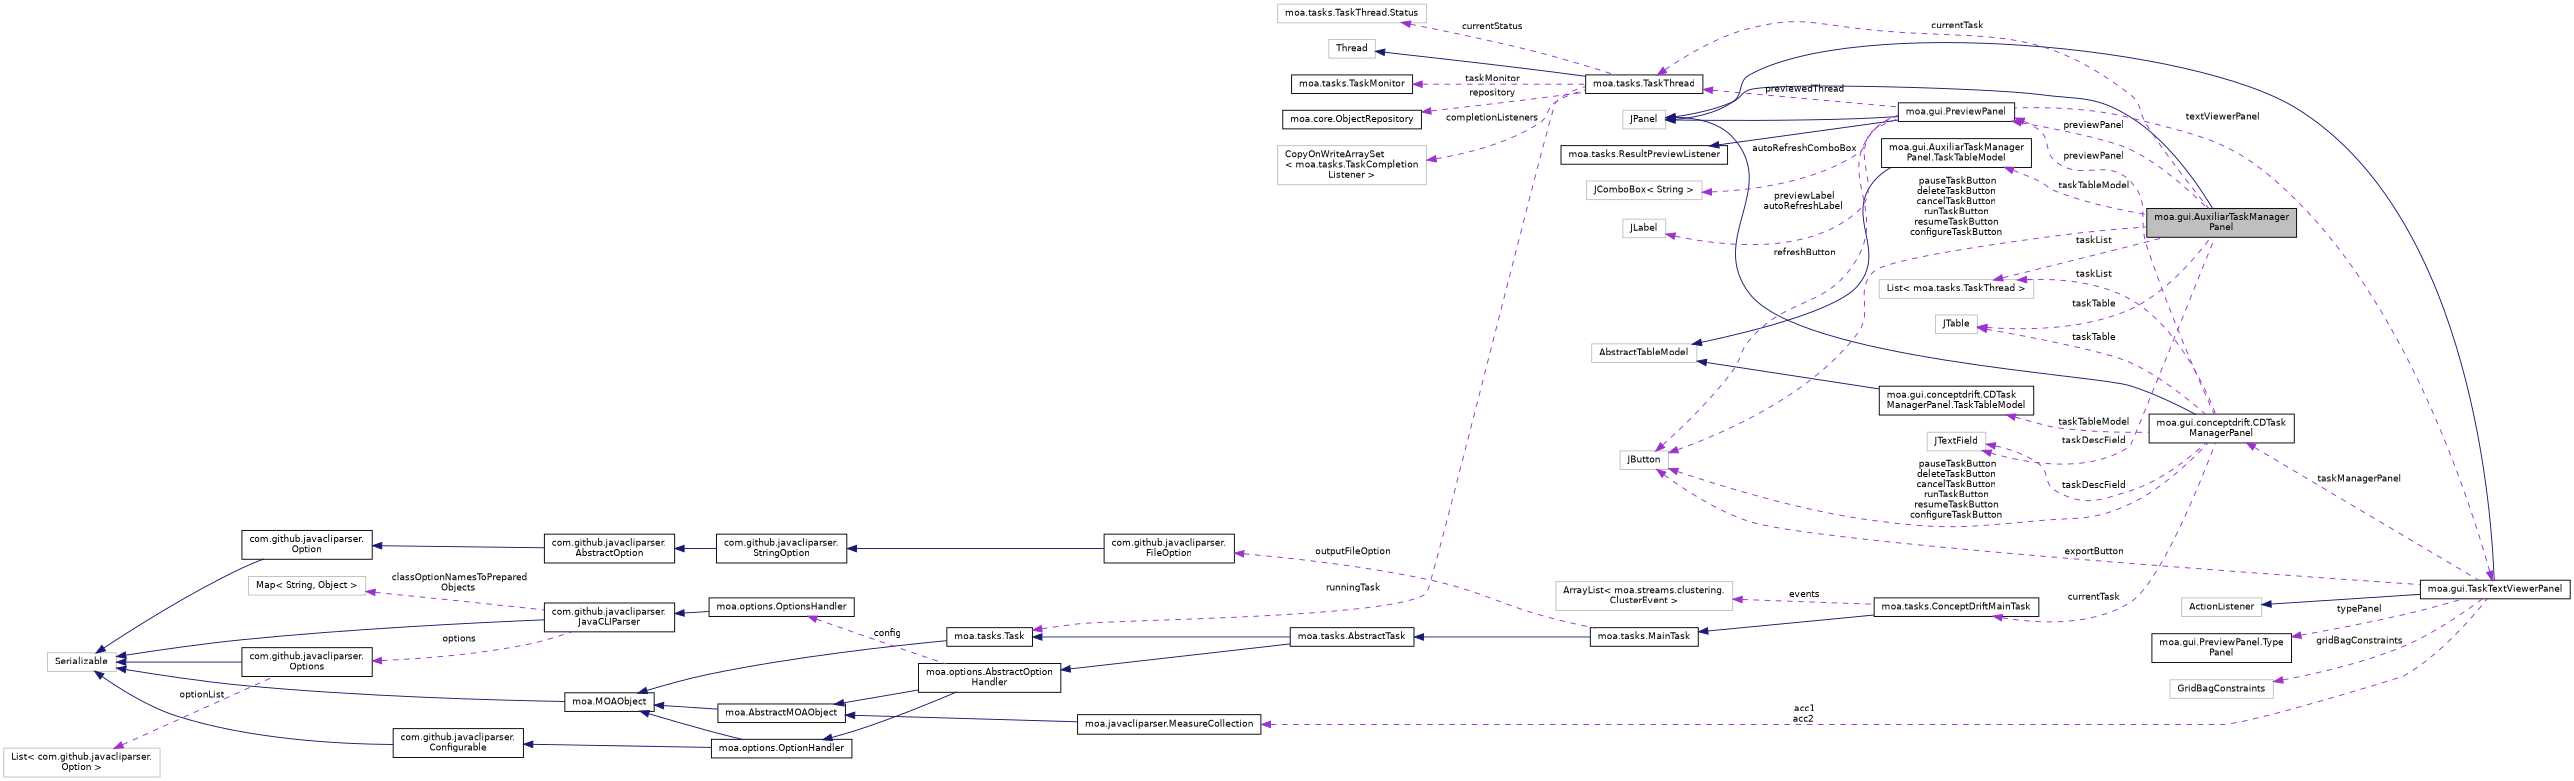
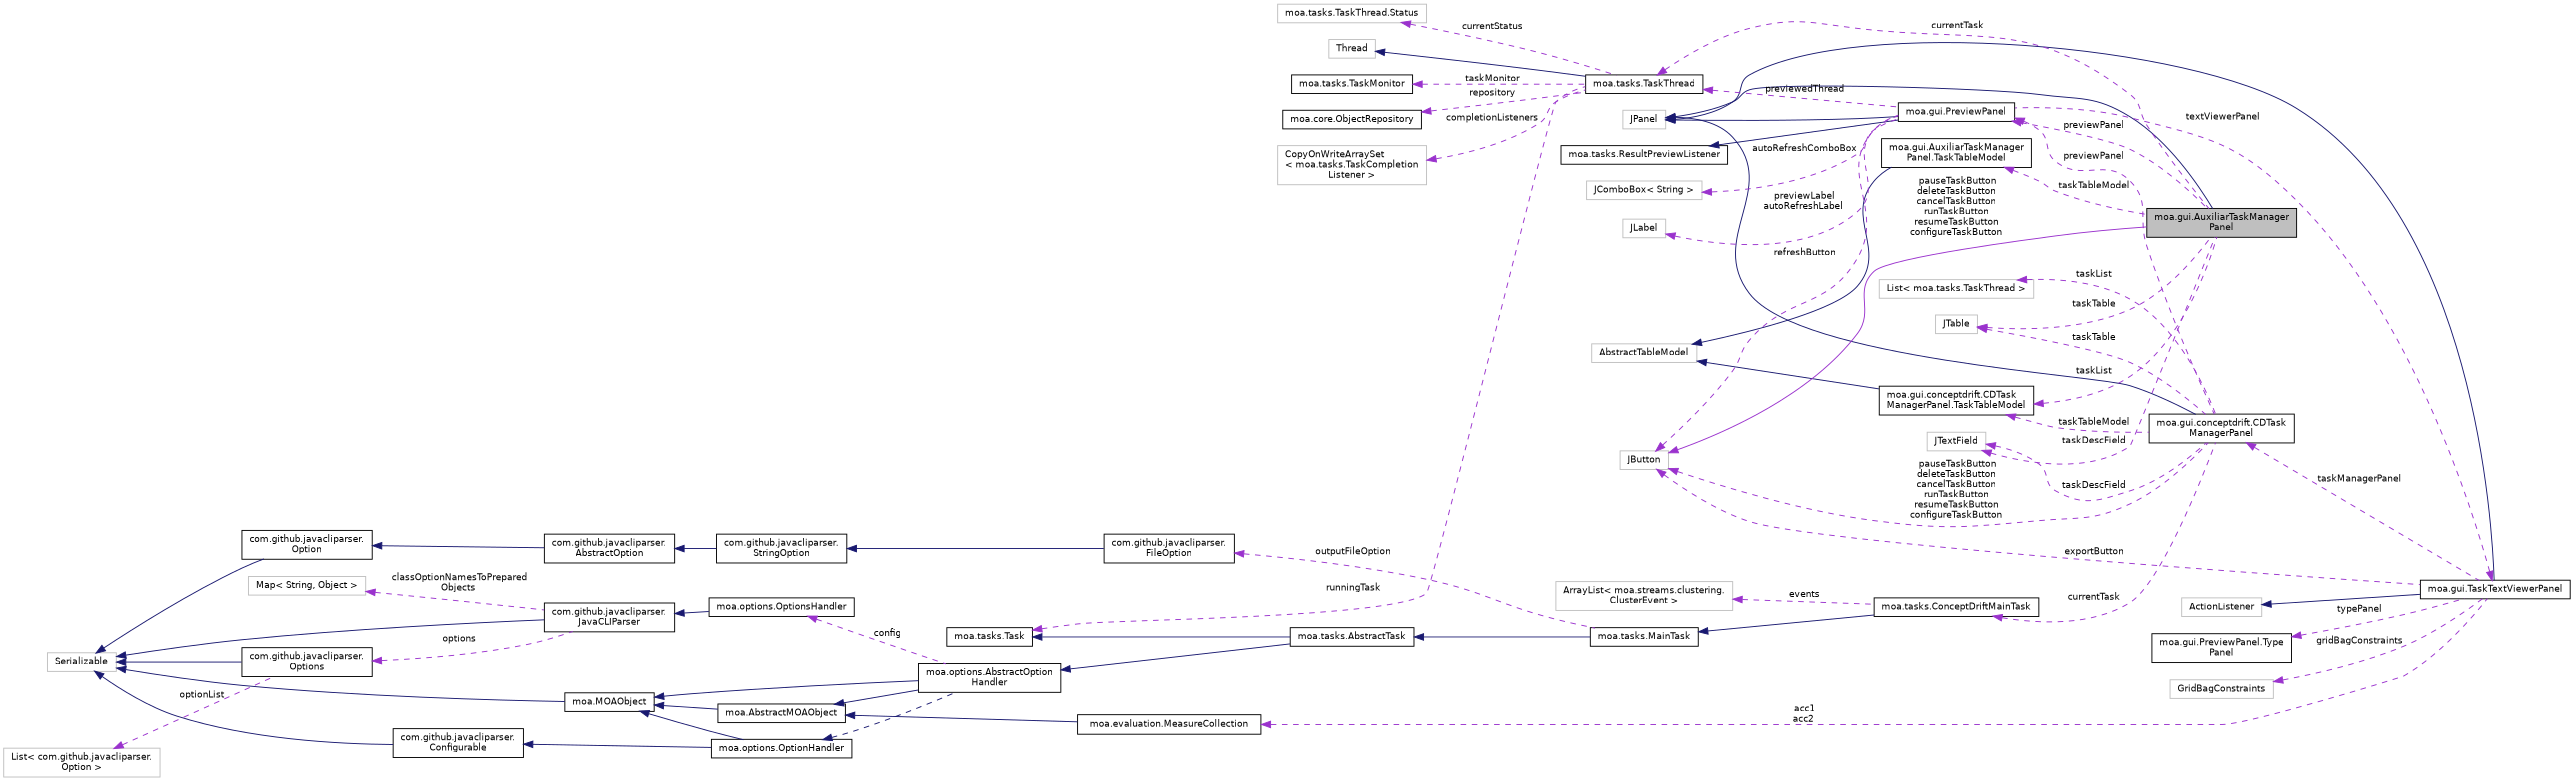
(2085, 257) -> (2158, 351)
(1872, 274) -> (1872, 274)
(796, 659) -> (791, 687)
(879, 722) -> (879, 722)
(1169, 724) -> (1169, 724)
